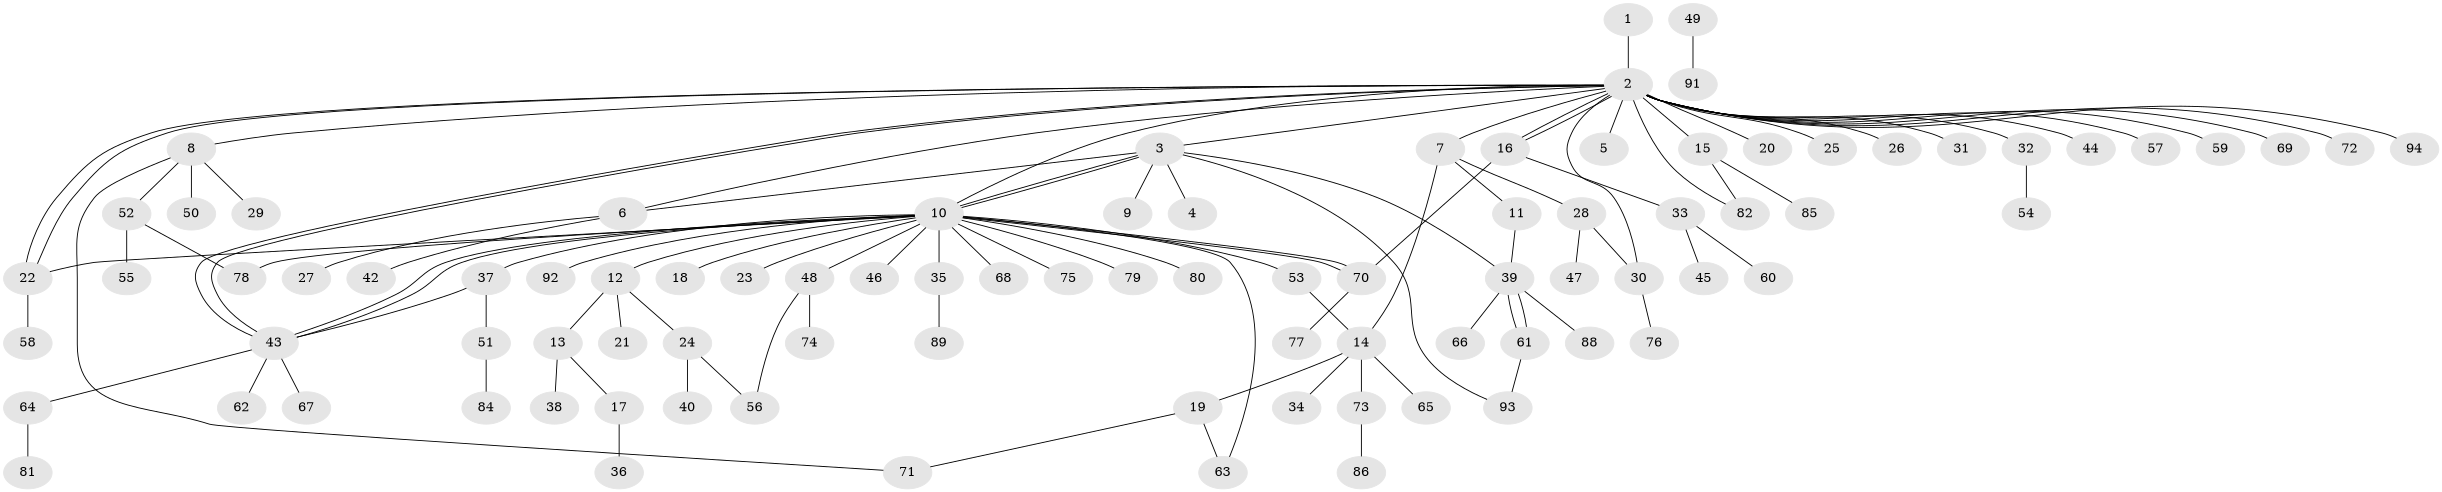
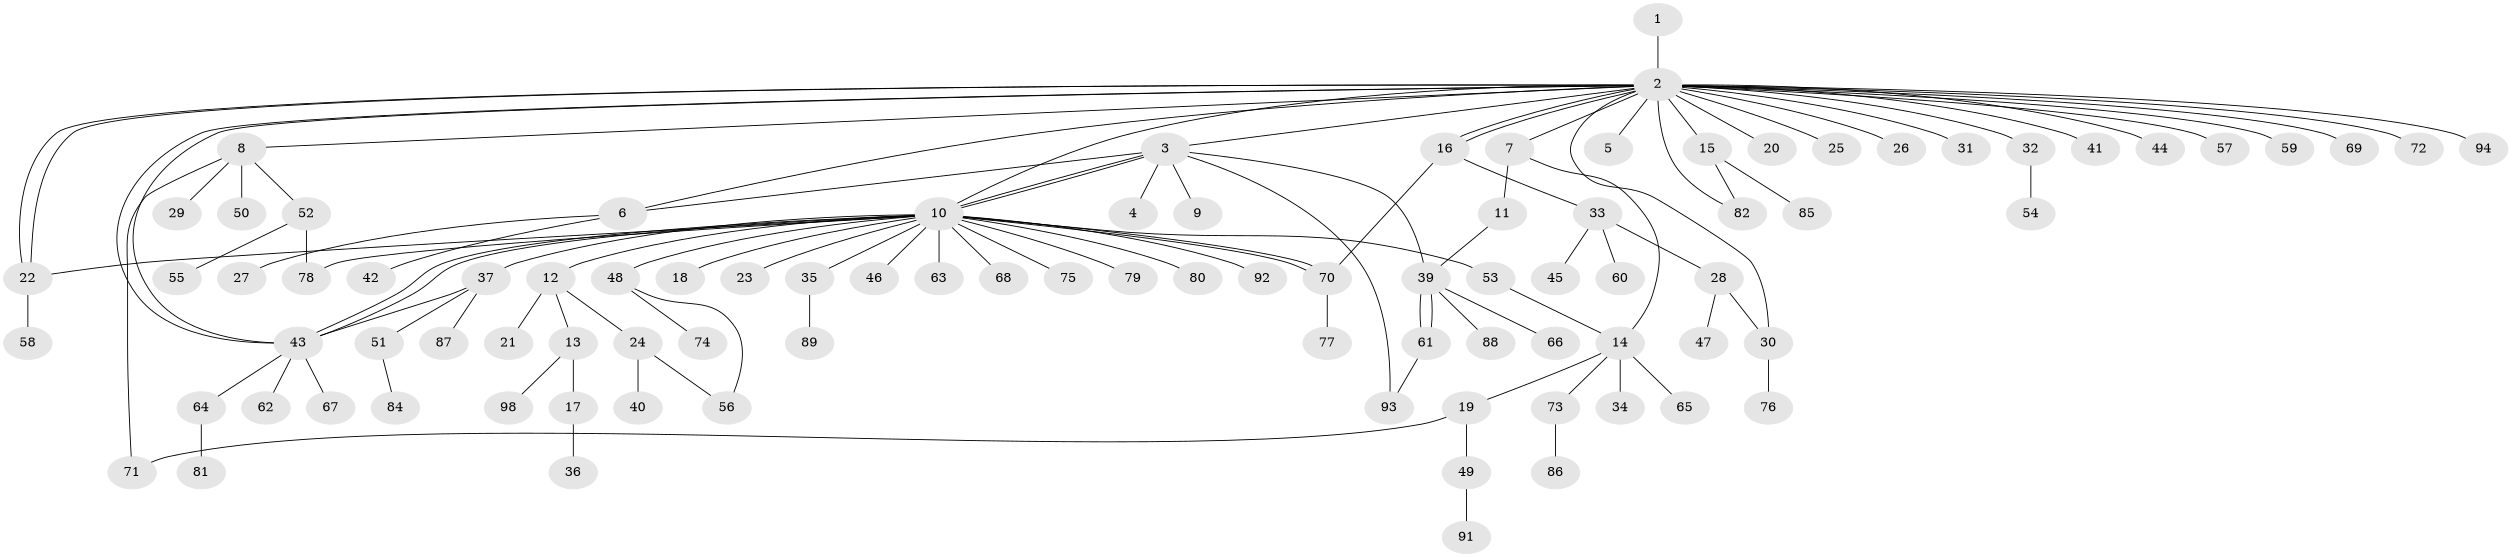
none -> (2096, 149)
(1511, 182) -> (1652, 243)
none -> (444, 343)
(554, 408) -> (509, 408)
(1210, 440) -> (1467, 440)
